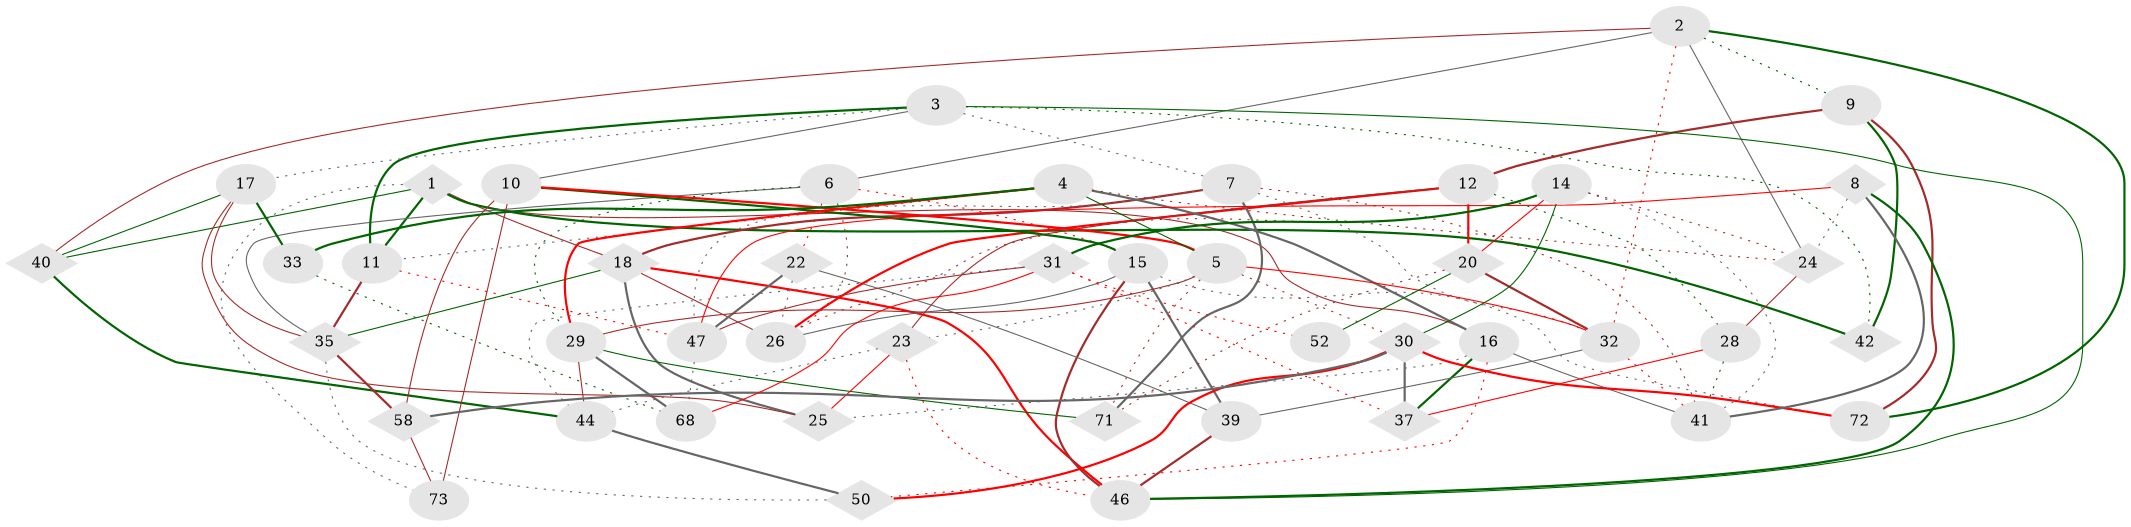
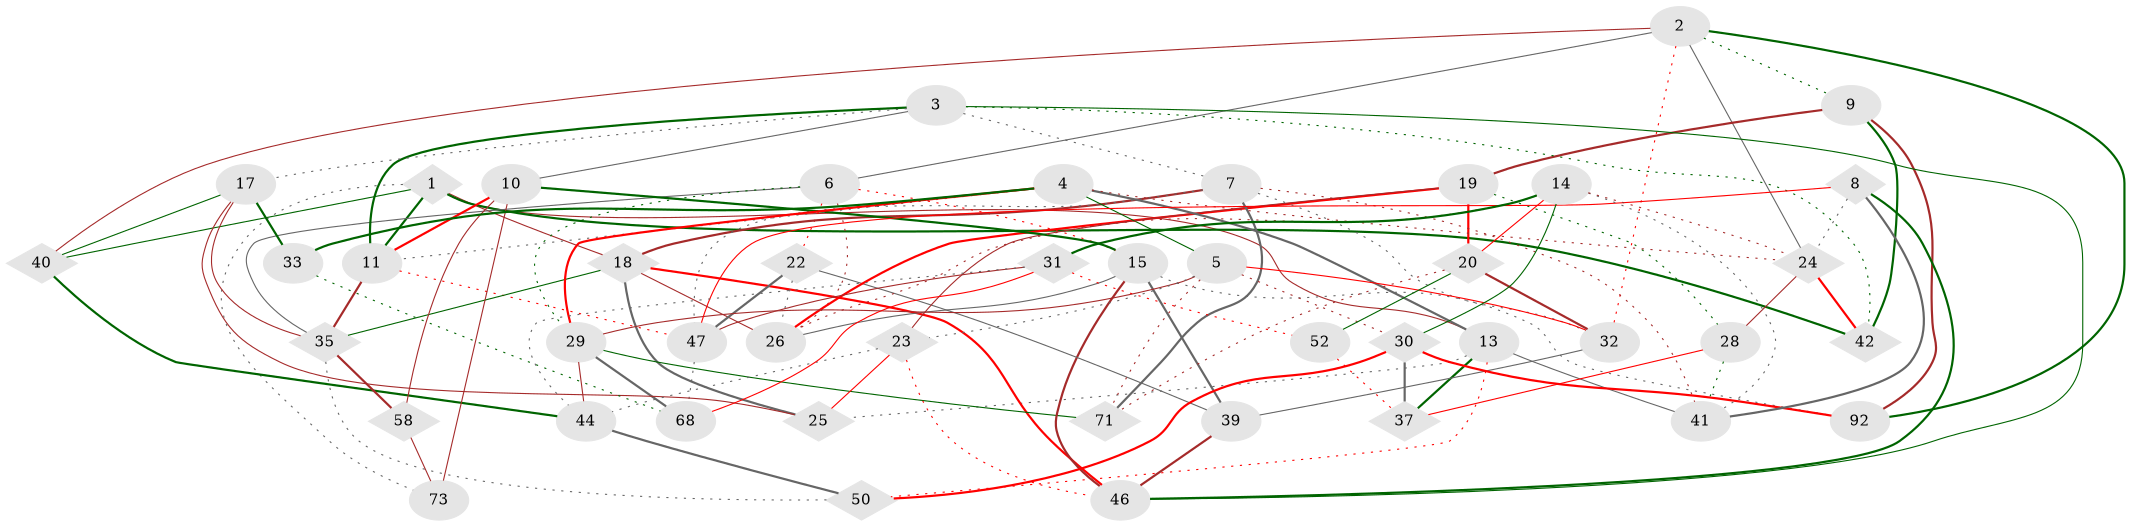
(1468, 184) -> (1468, 184)
(984, 221) -> (433, 229)
none -> (1837, 303)
(1221, 339) -> (1364, 384)
(1489, 342) -> (1489, 342)
(1646, 374) -> none
(982, 400) -> none
(1860, 421) -> (1860, 421)
